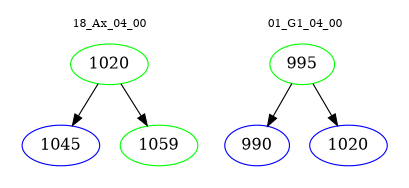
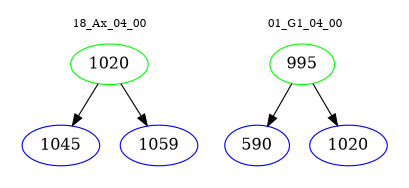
(159, 145) -> (159, 145)
(257, 145) -> (257, 145)
